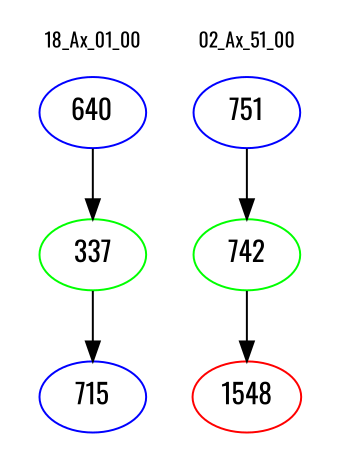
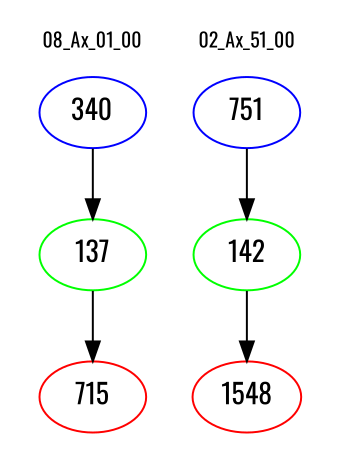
(93, 42) -> (93, 42)
(93, 113) -> (93, 113)
(93, 255) -> (93, 255)
(247, 255) -> (247, 255)
(93, 397) -> (93, 397)
